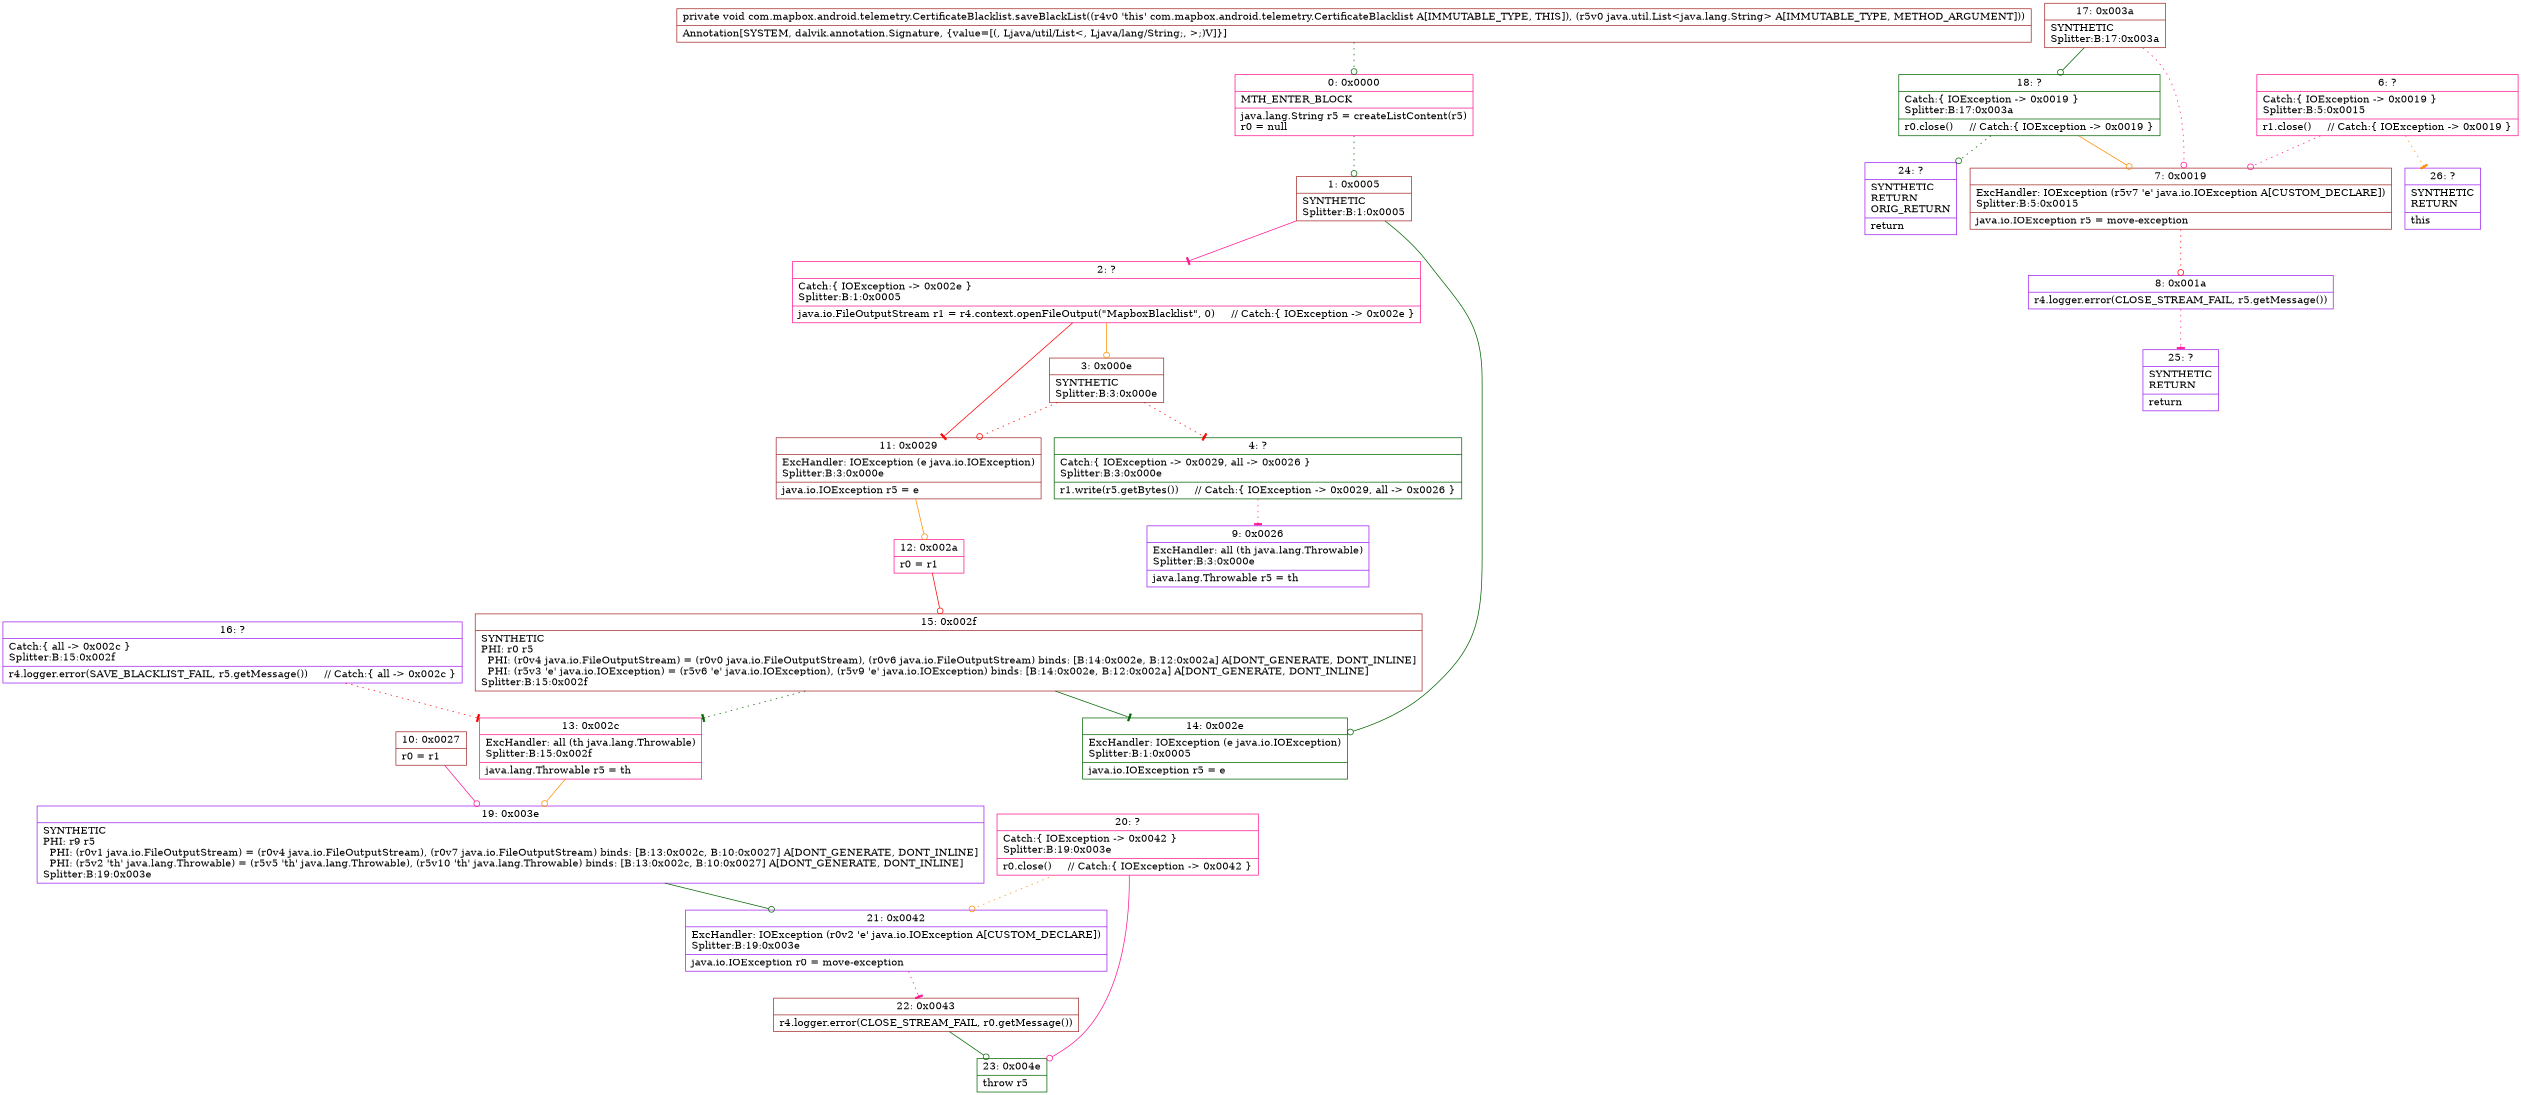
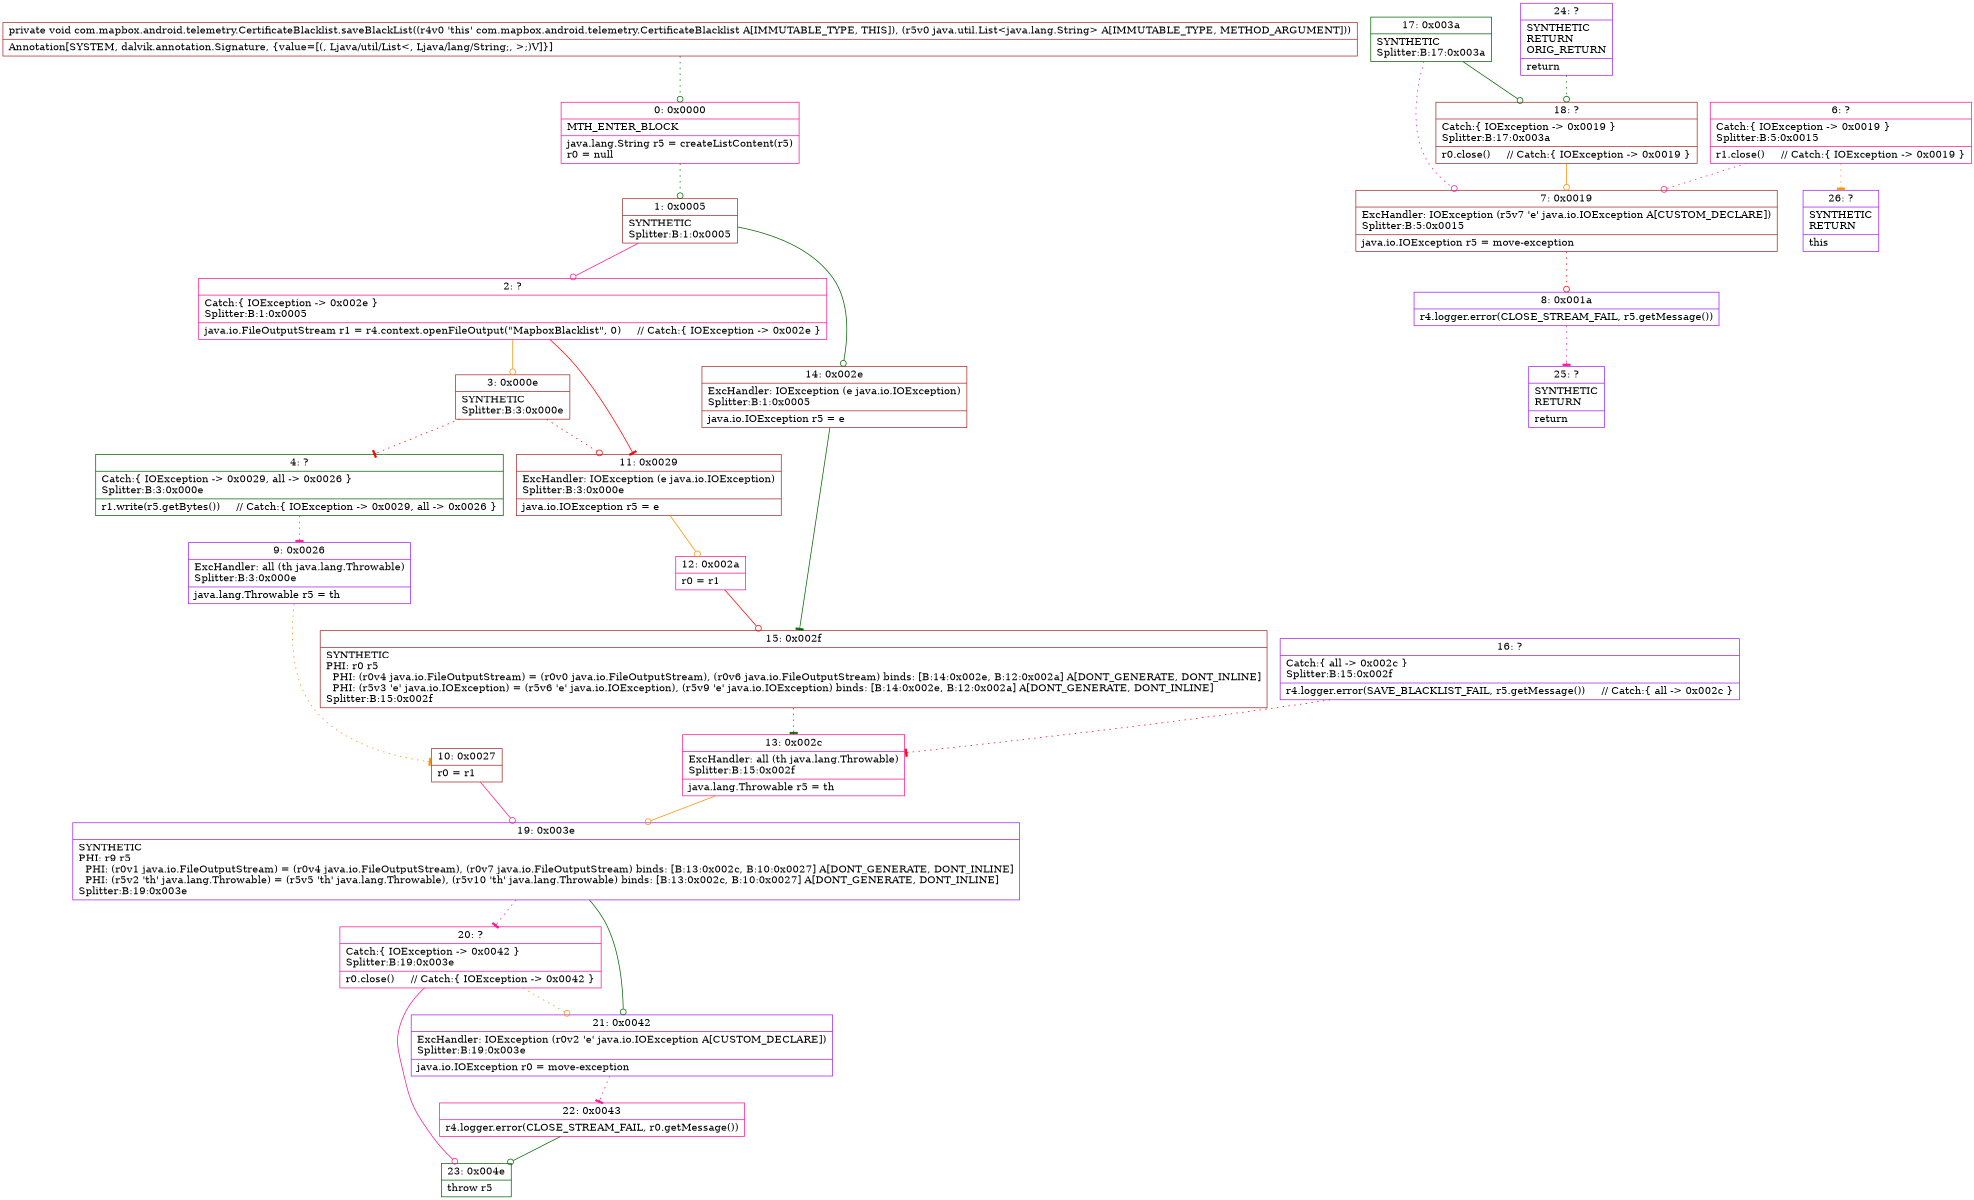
(2105, 25) -> (1431, 39)
(2029, 105) -> (1567, 133)
(1976, 147) -> (1567, 86)
(1243, 241) -> (607, 259)
(1091, 704) -> (815, 527)
none -> (320, 716)
(1215, 749) -> (834, 397)
none -> (506, 912)
(926, 1015) -> (592, 1120)
